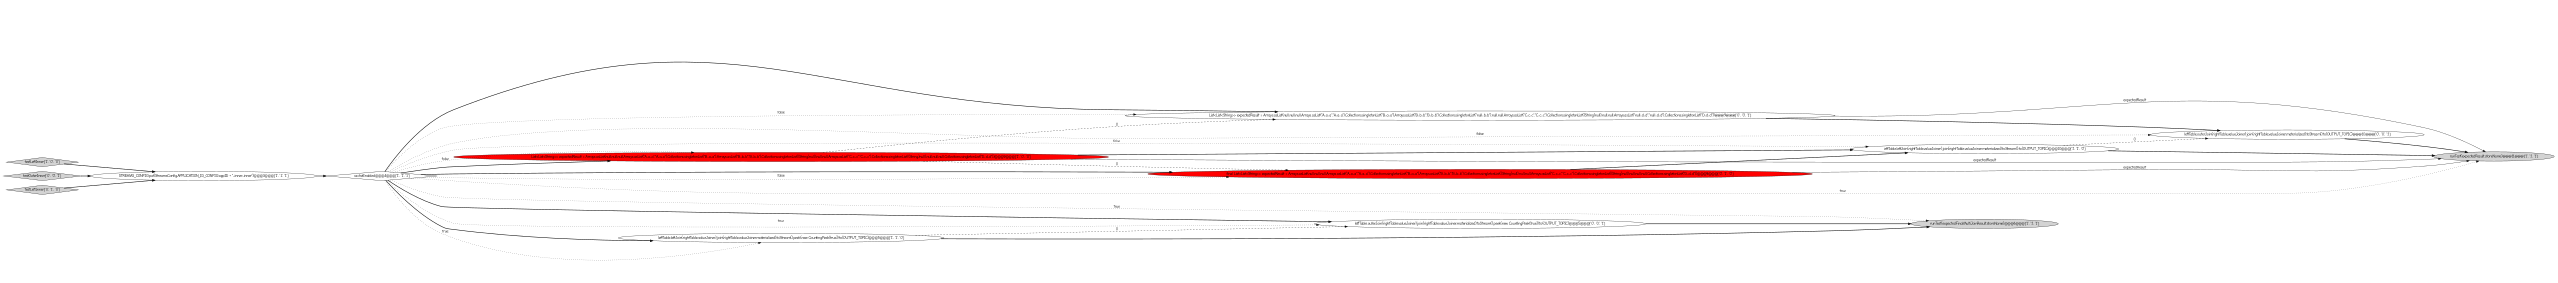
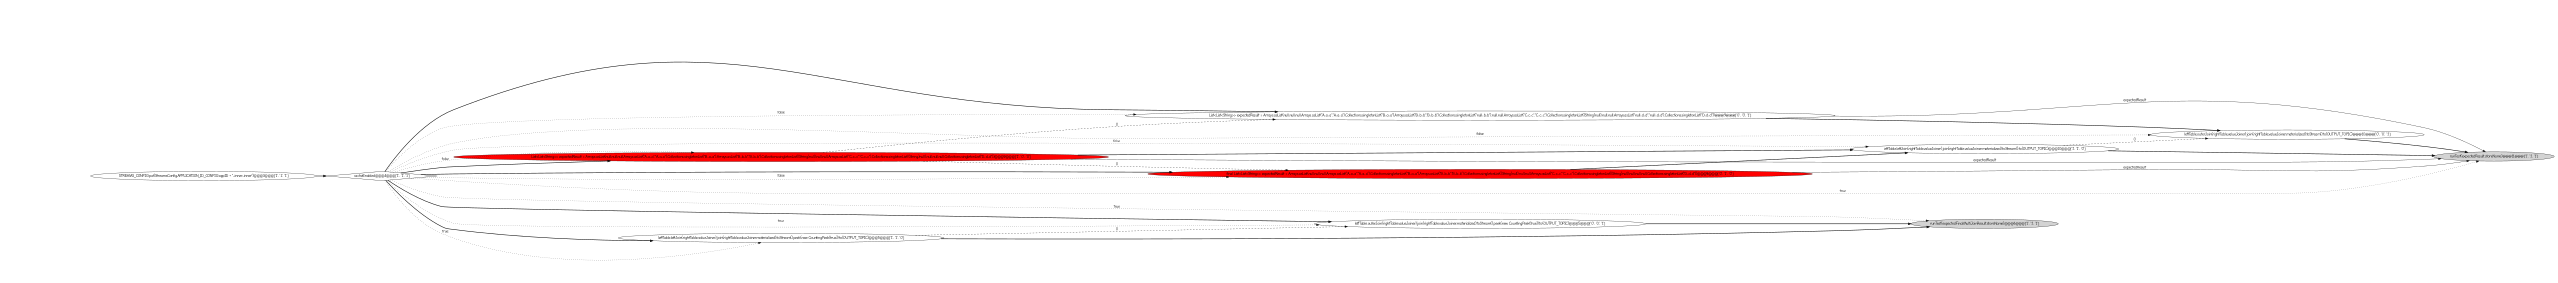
(42, 162) -> none
(42, 176) -> none
(42, 190) -> none
